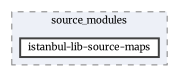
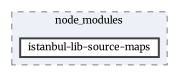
(89, 21) -> (89, 21)
